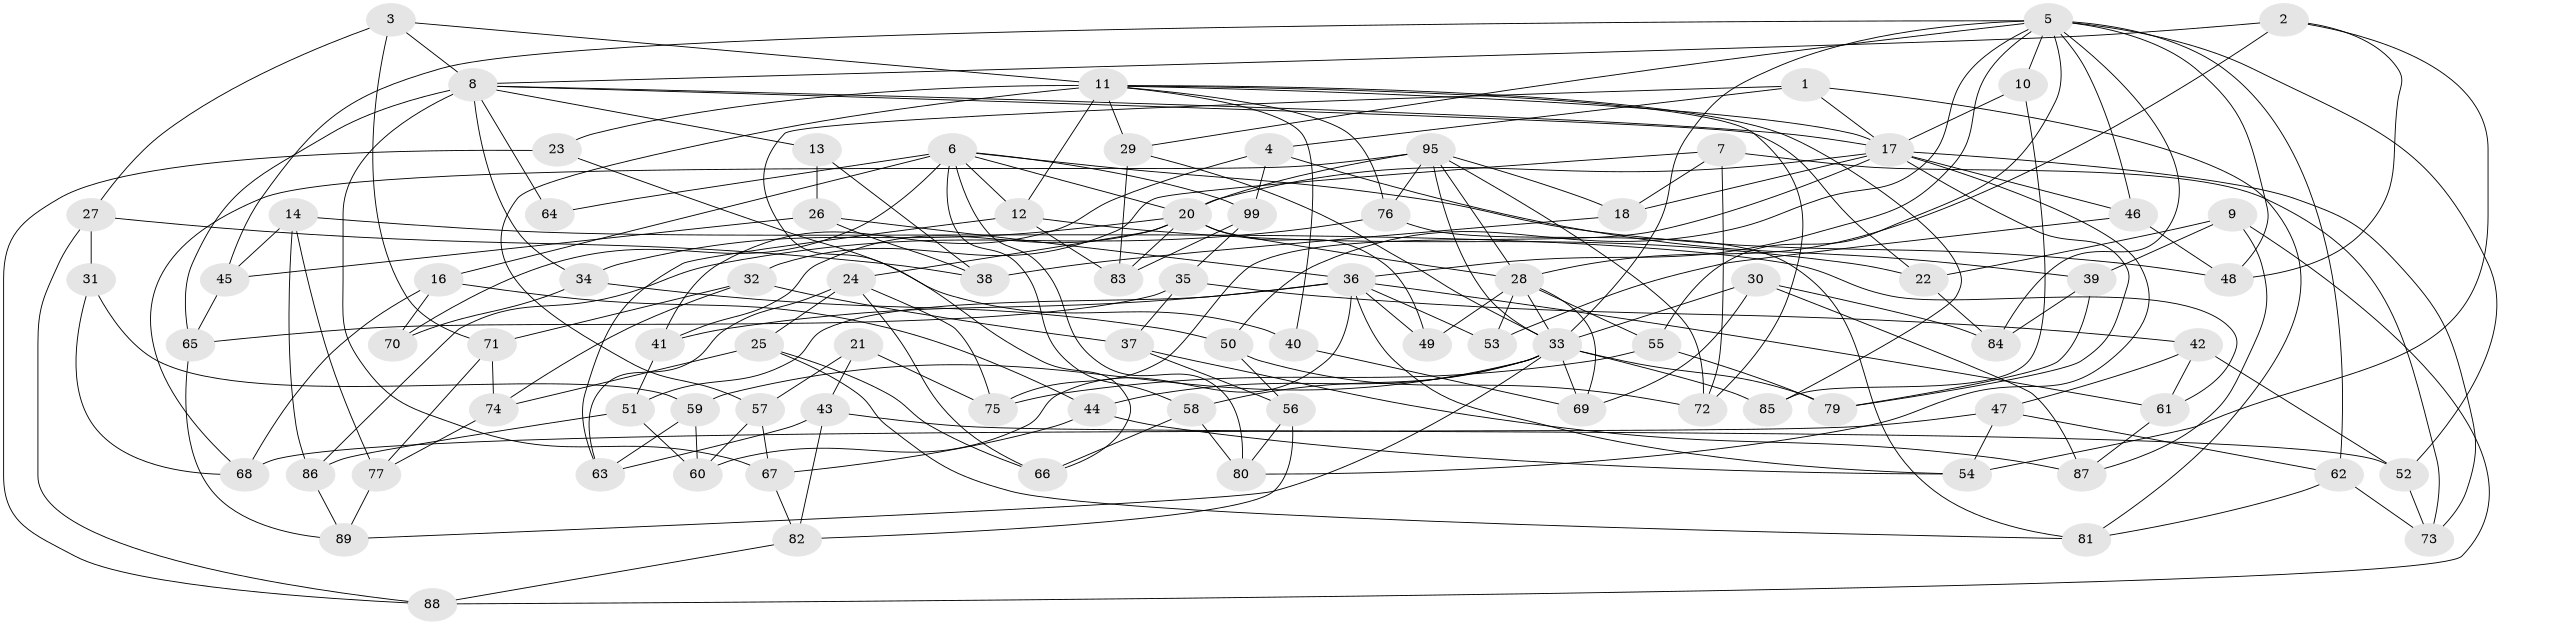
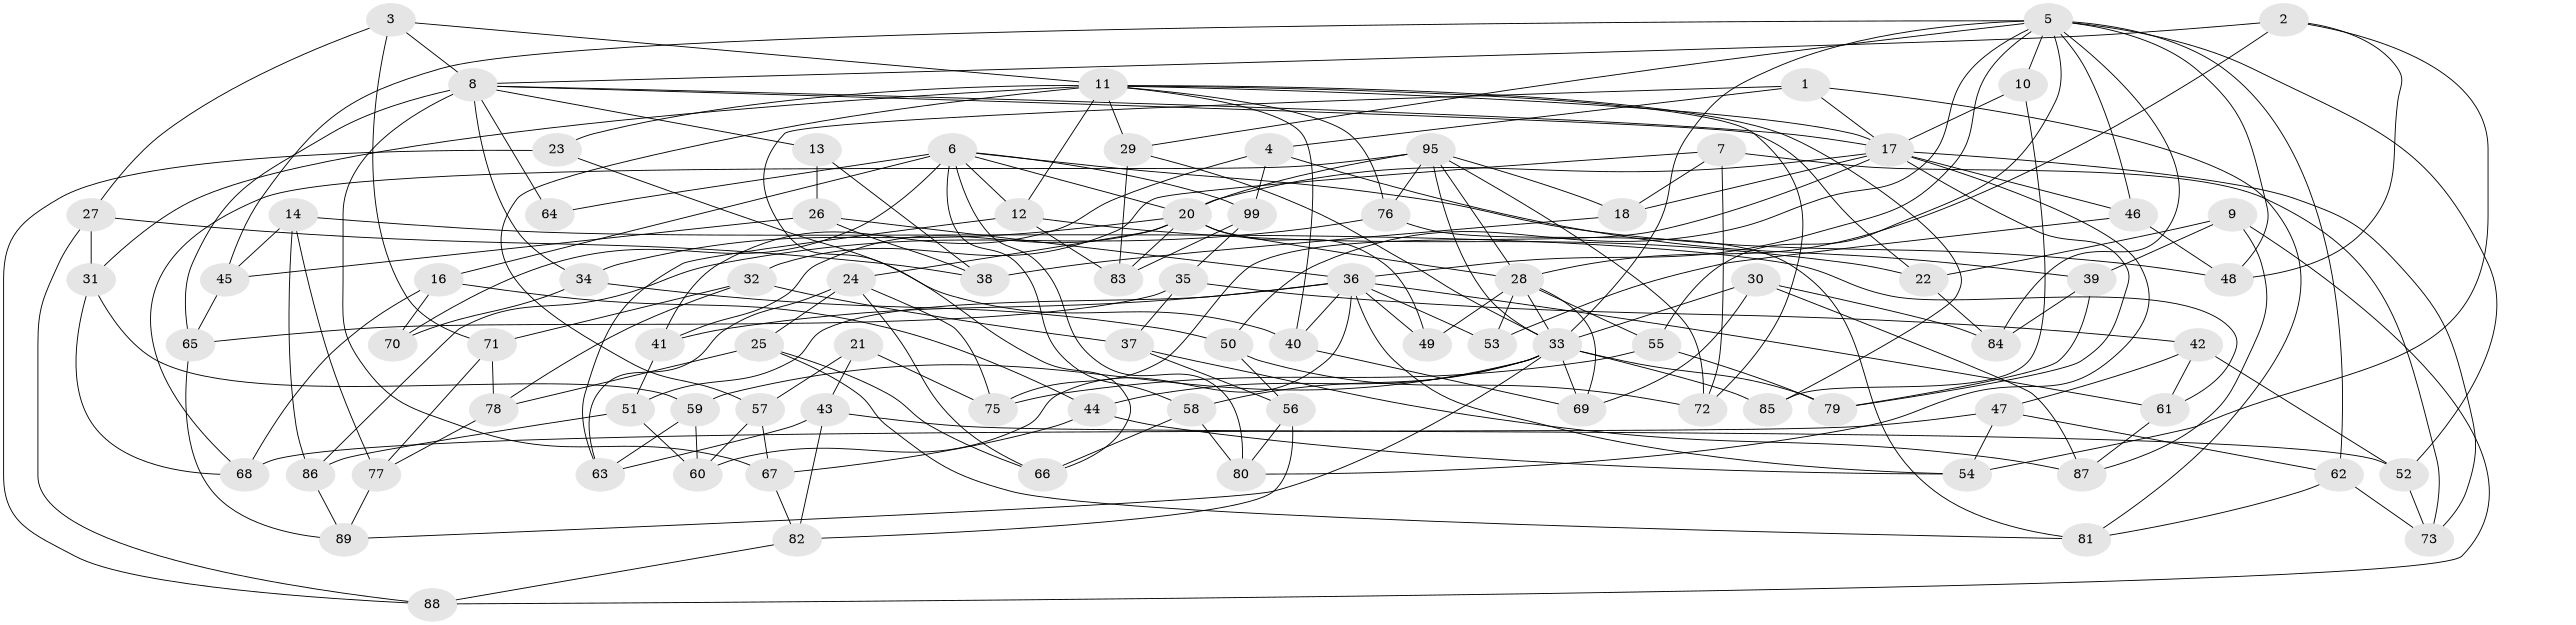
none -> (577, 125)
none -> (1323, 312)
(494, 410) -> (494, 410)
